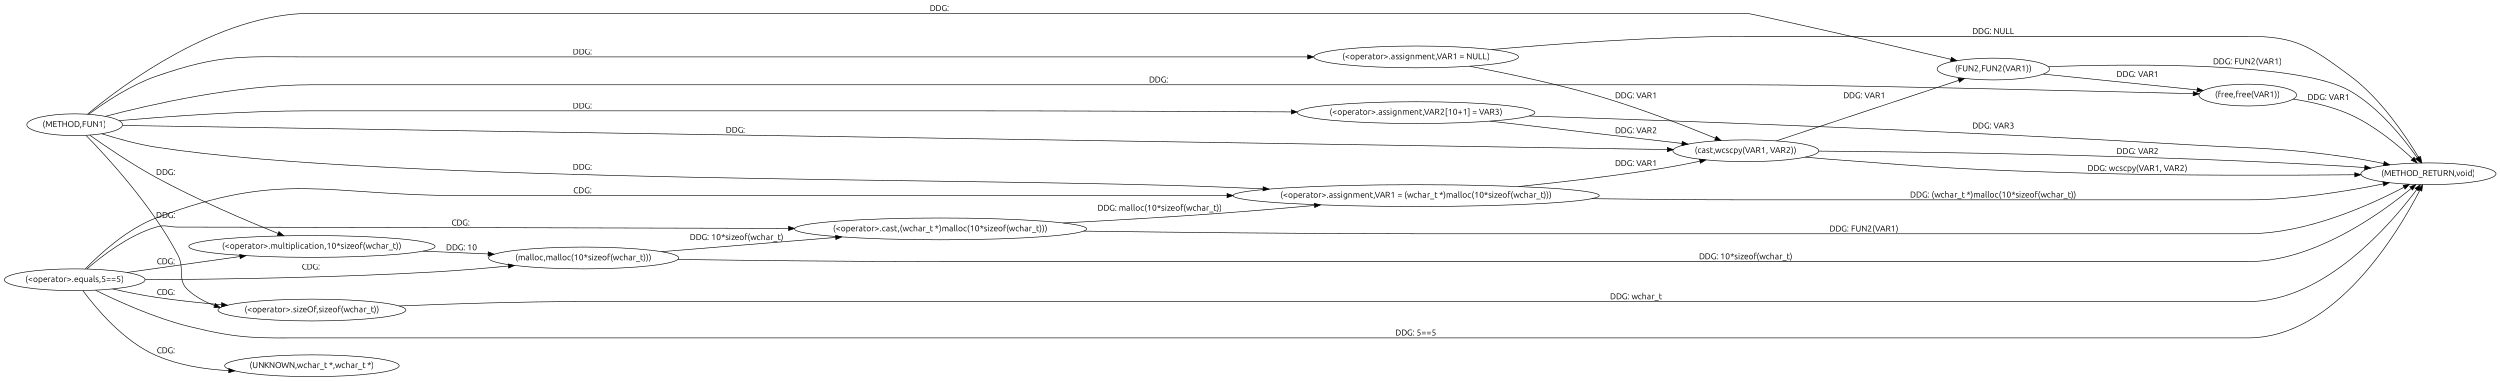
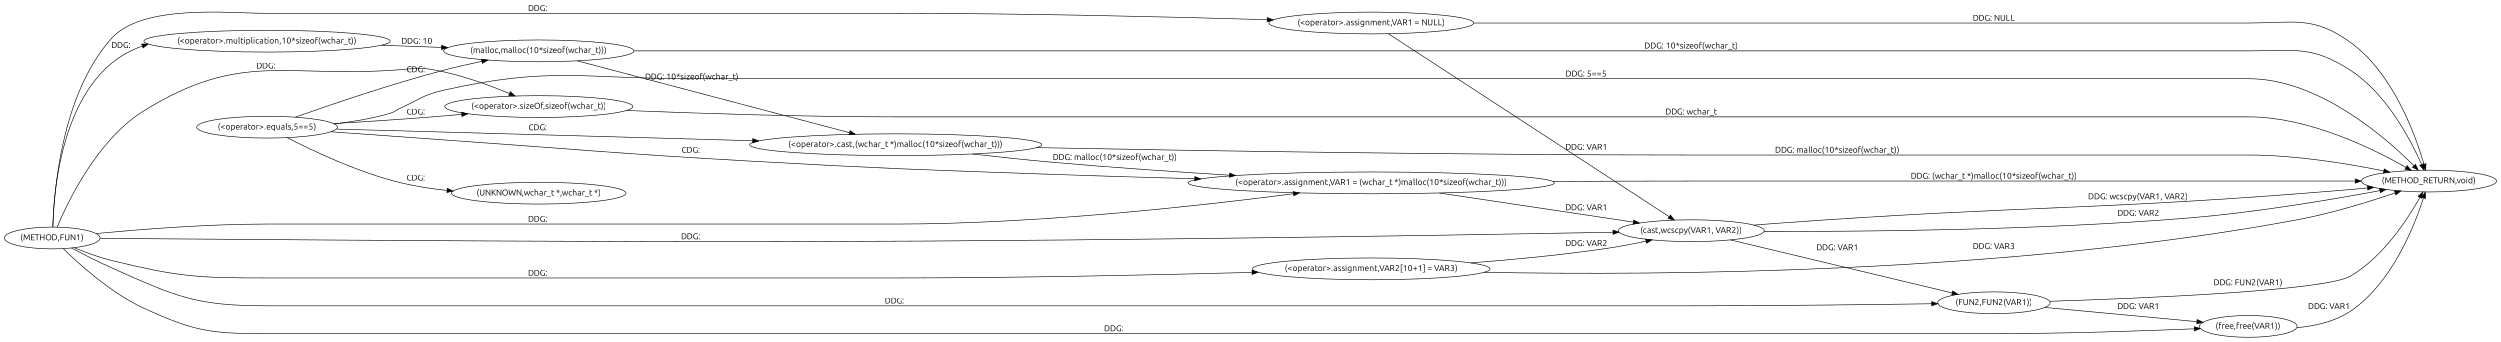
(1864, 229) -> (1837, 150)
(186, 264) -> none
